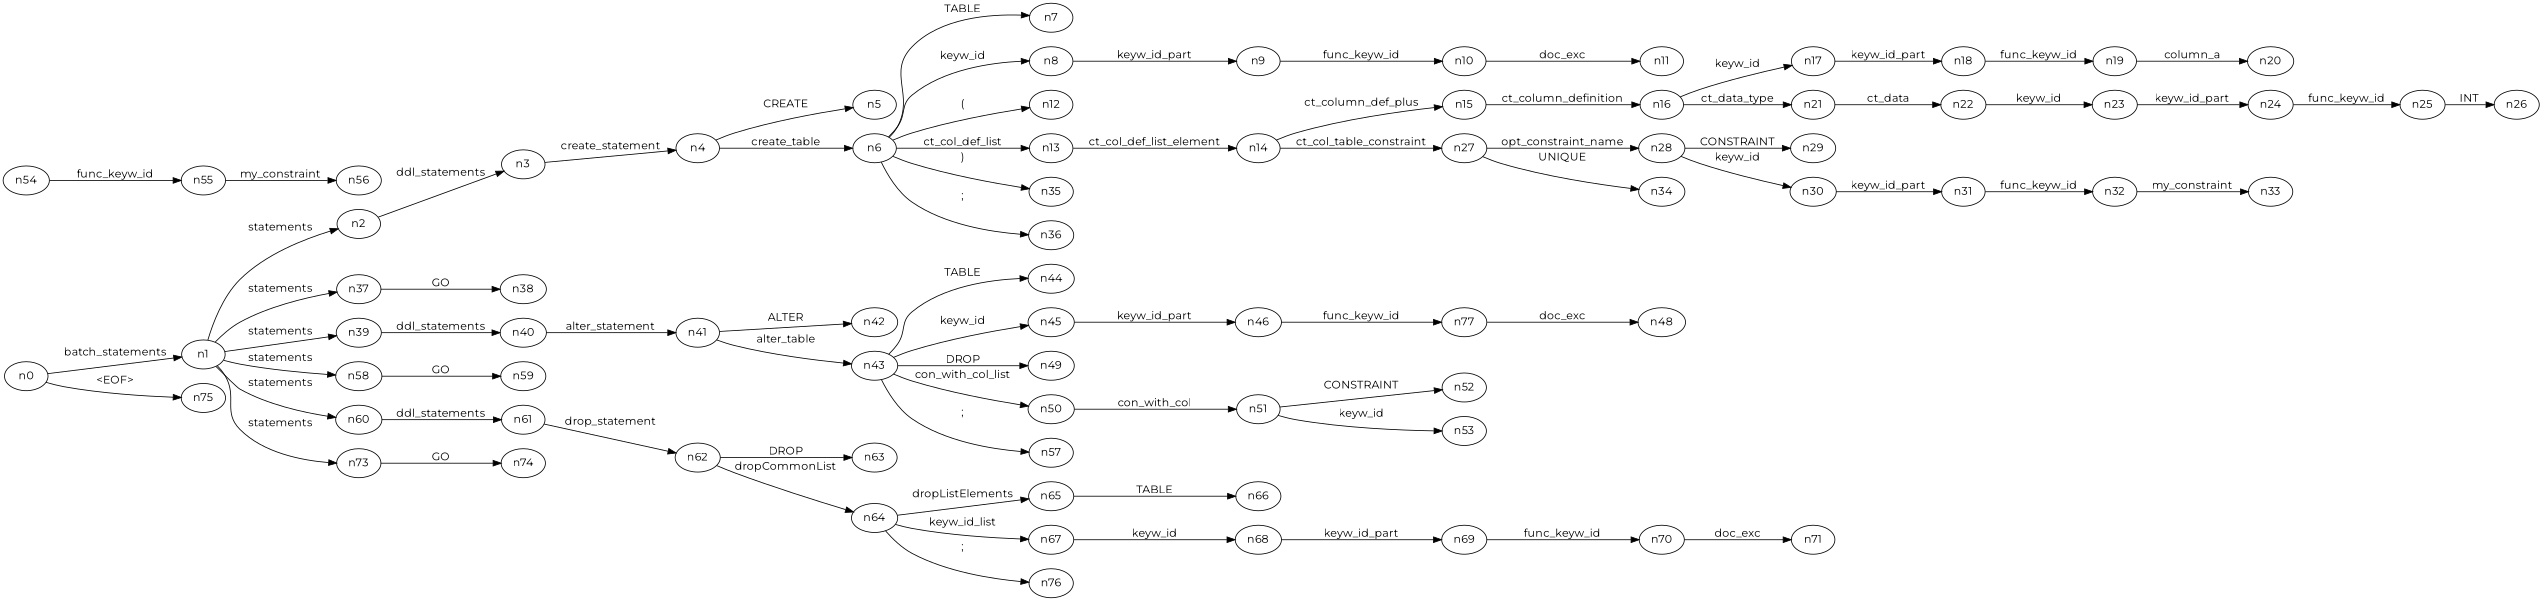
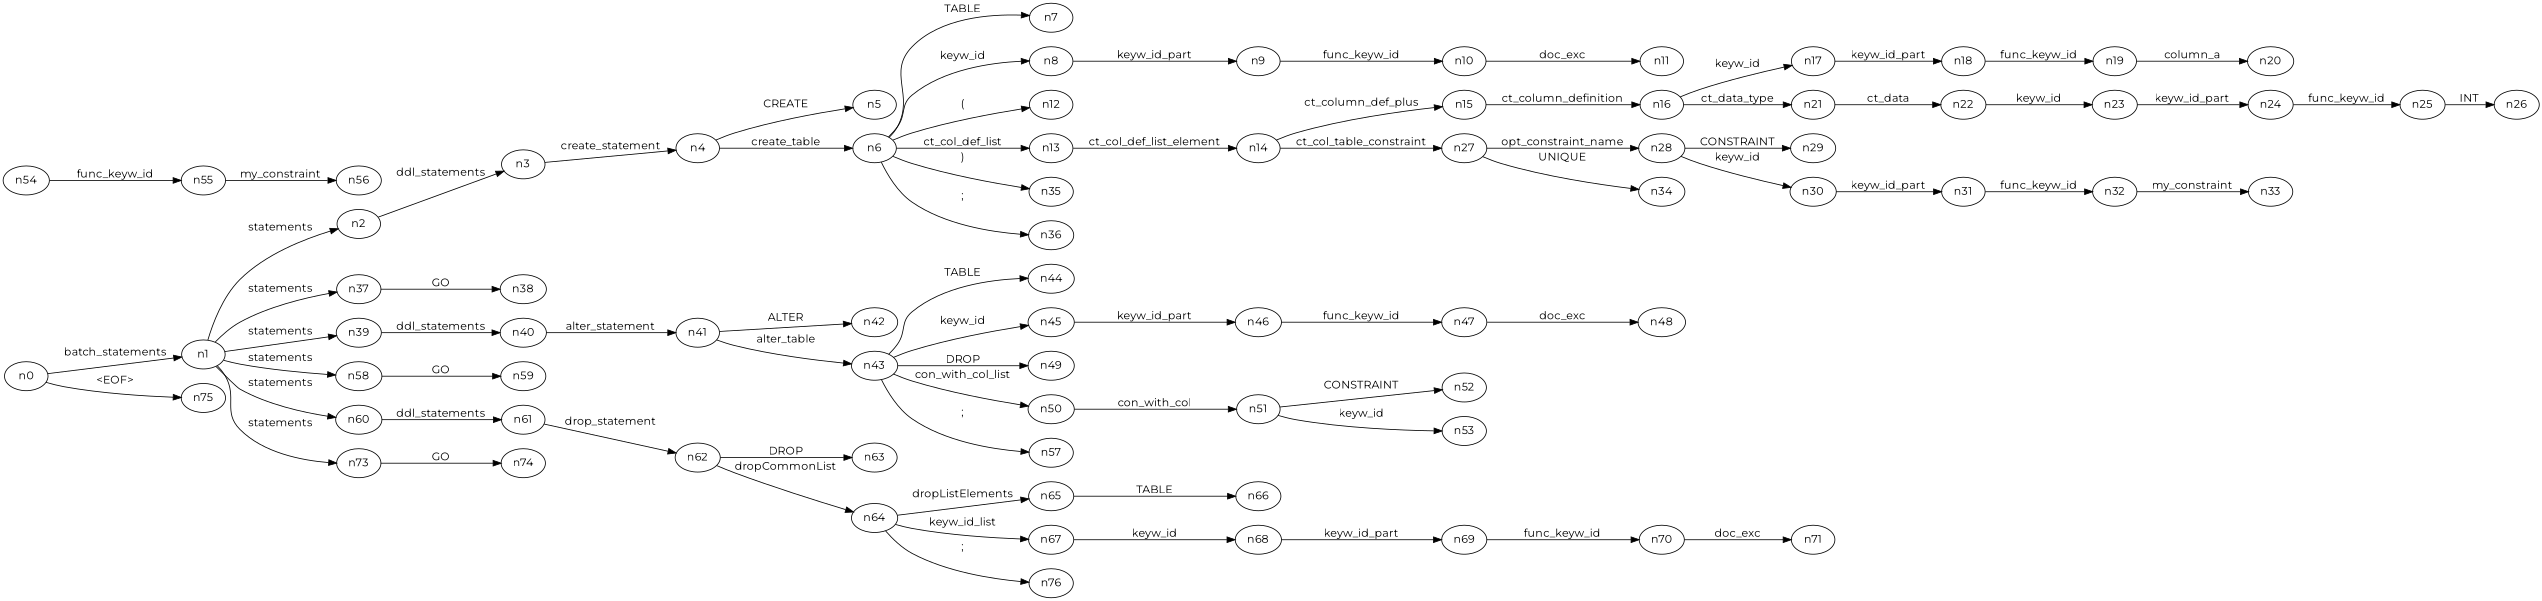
(1464, 322) -> (1464, 322)
